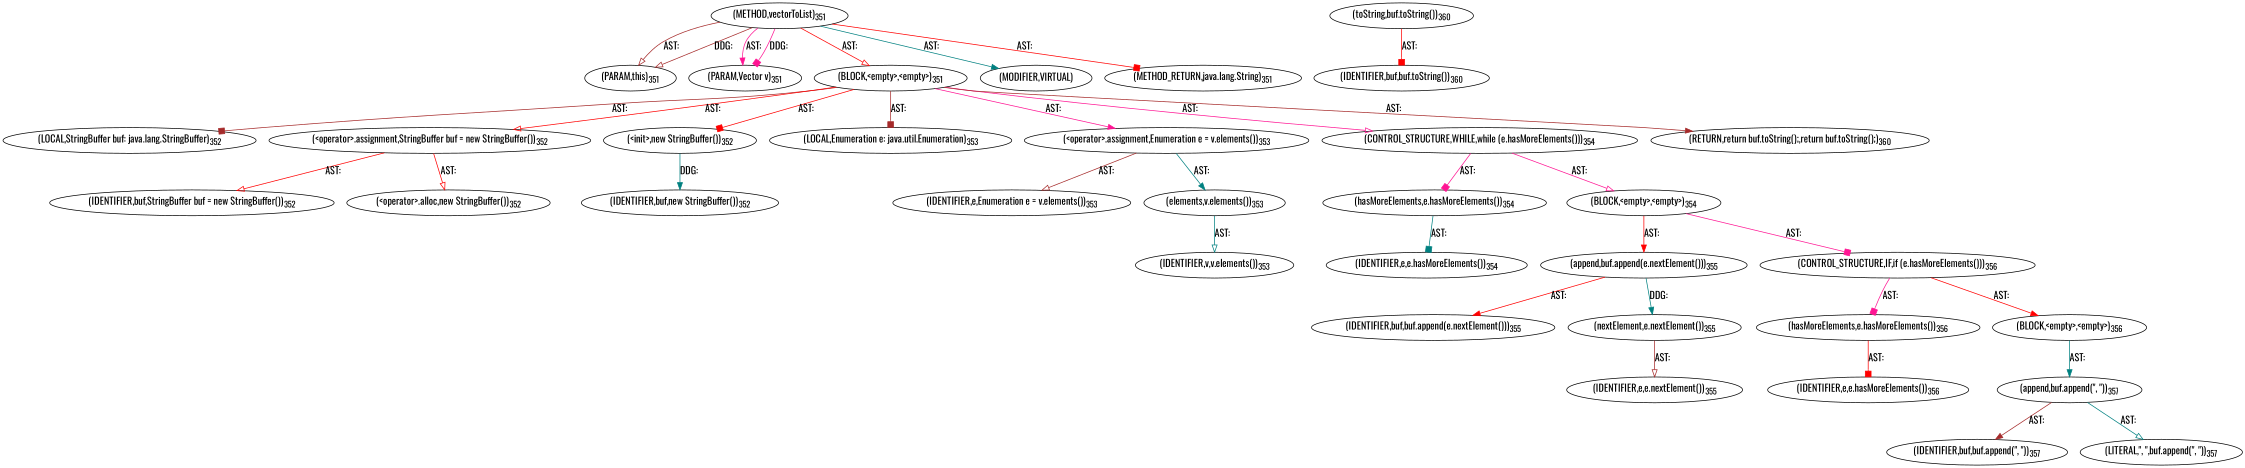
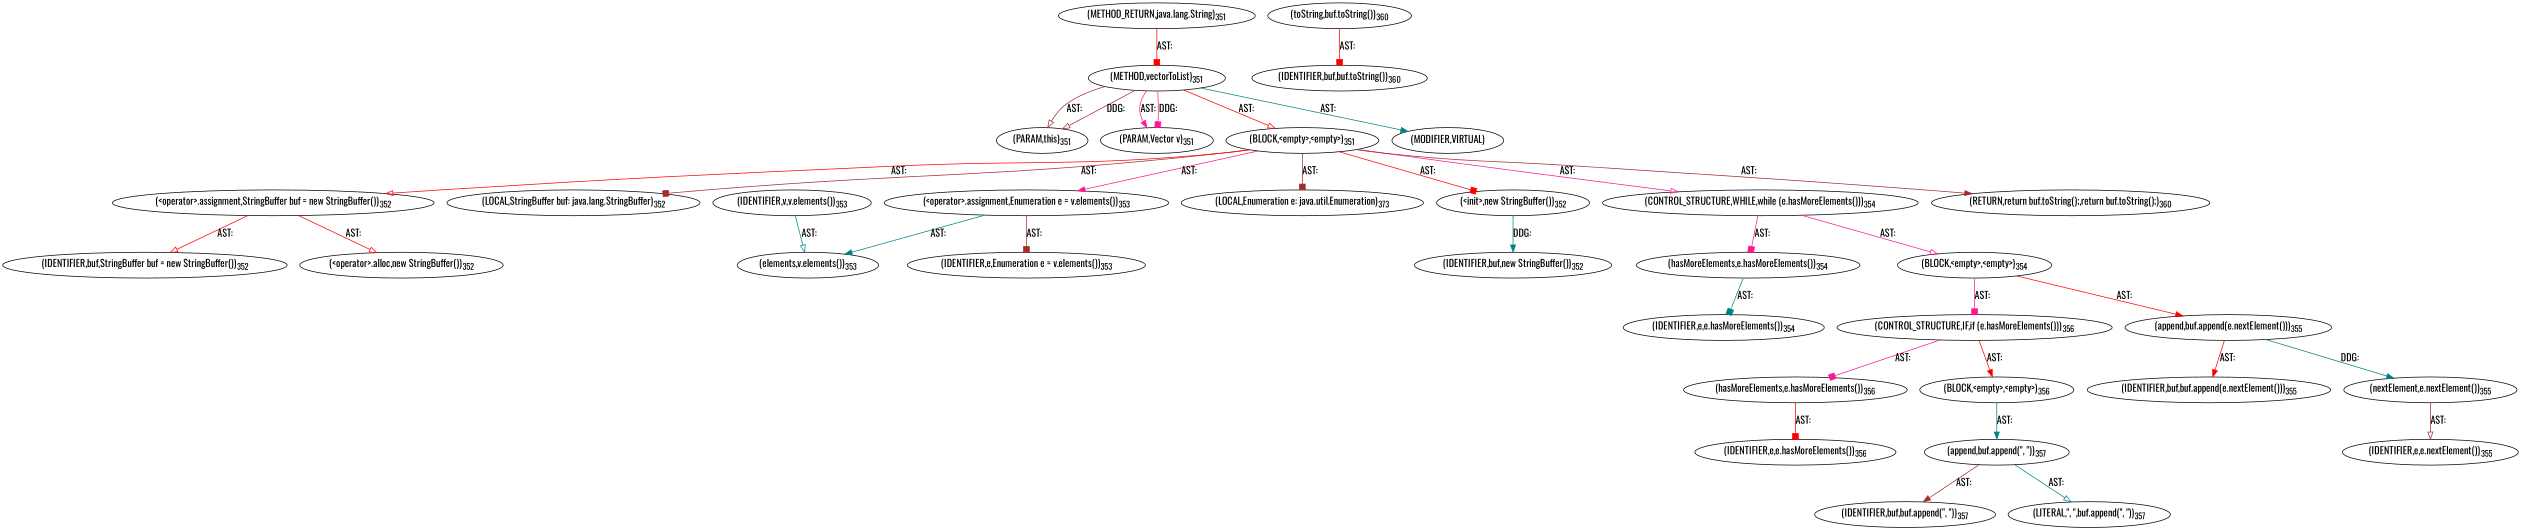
(982, 46) -> (1157, 43)
(972, 139) -> (1384, 202)
(1093, 170) -> (1026, 230)
(1215, 230) -> (799, 230)
